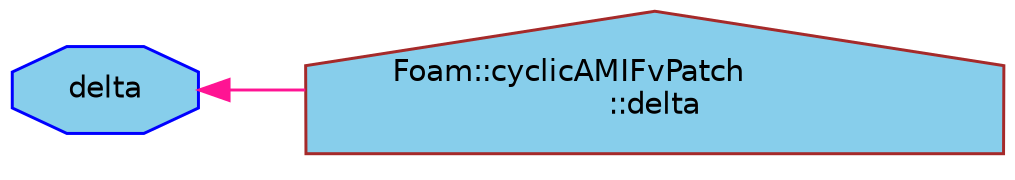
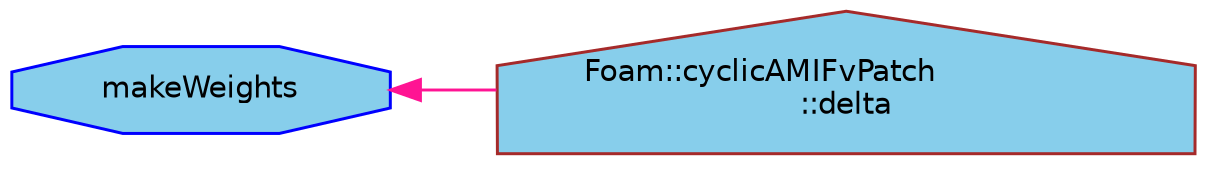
(105, 90) -> (201, 90)
